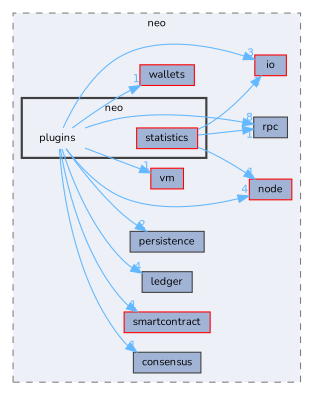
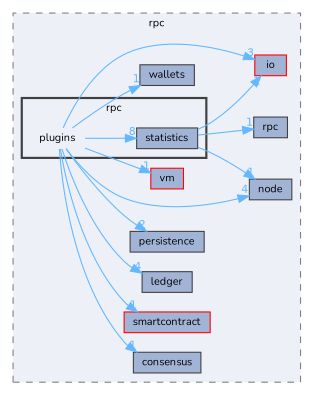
(157, 23) -> (157, 23)
(167, 75) -> (167, 75)
(163, 115) -> (105, 138)
(167, 138) -> (167, 138)
(271, 189) -> (271, 189)
